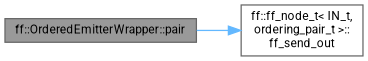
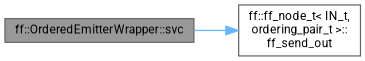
(101, 30) -> (99, 30)
